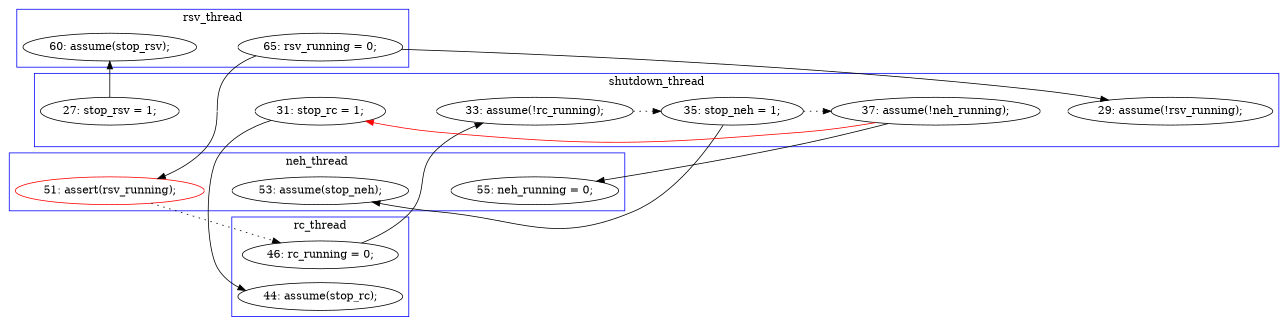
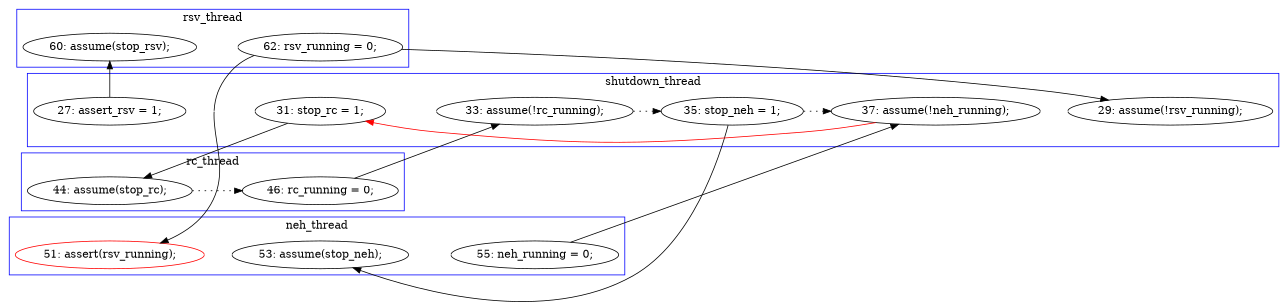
(320, 47) -> (320, 47)
(110, 111) -> (110, 111)
(747, 155) -> (731, 185)
(215, 223) -> (211, 191)
